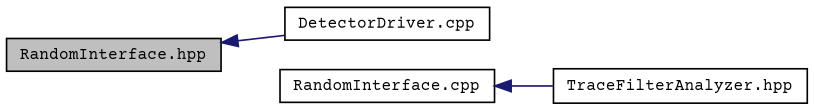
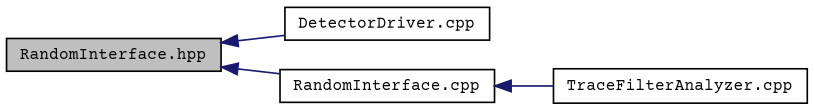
none -> (259, 71)
(680, 86) -> (680, 86)
